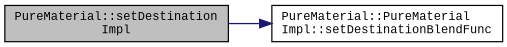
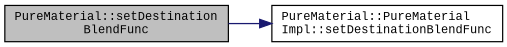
(117, 24) -> (117, 24)
